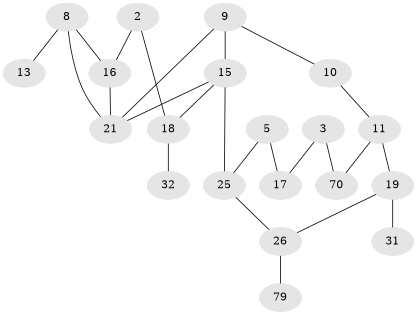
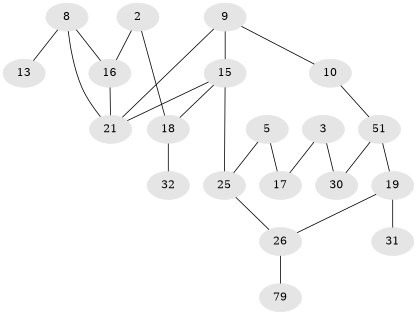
(379, 129) -> (379, 129)
(337, 185) -> (337, 185)
